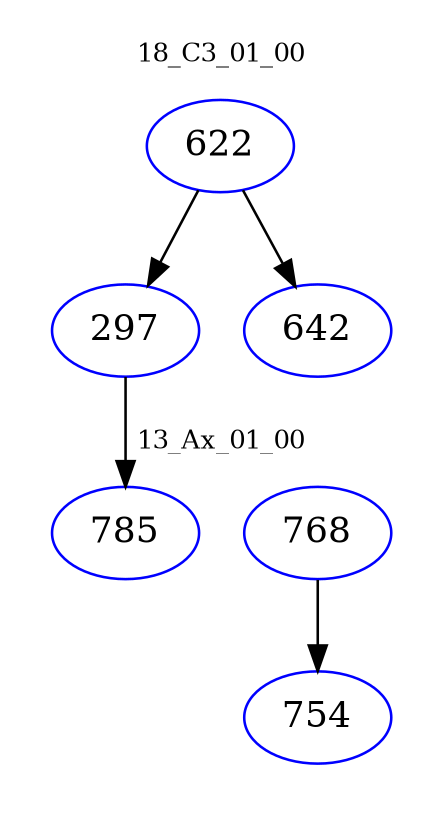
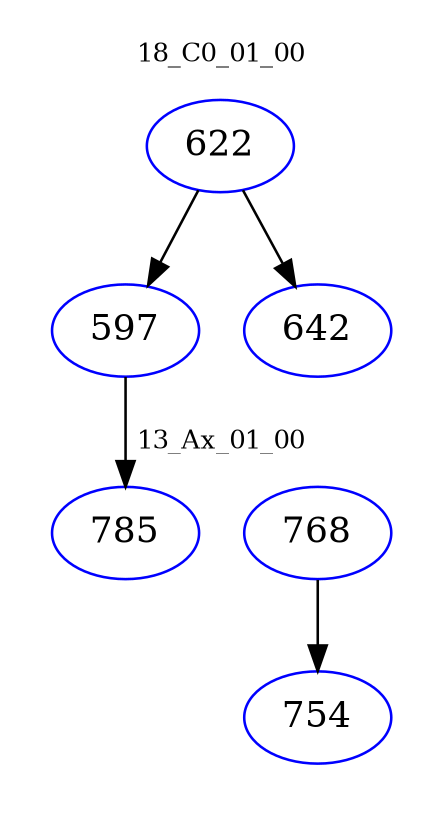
(222, 55) -> (222, 55)
(126, 331) -> (126, 331)
